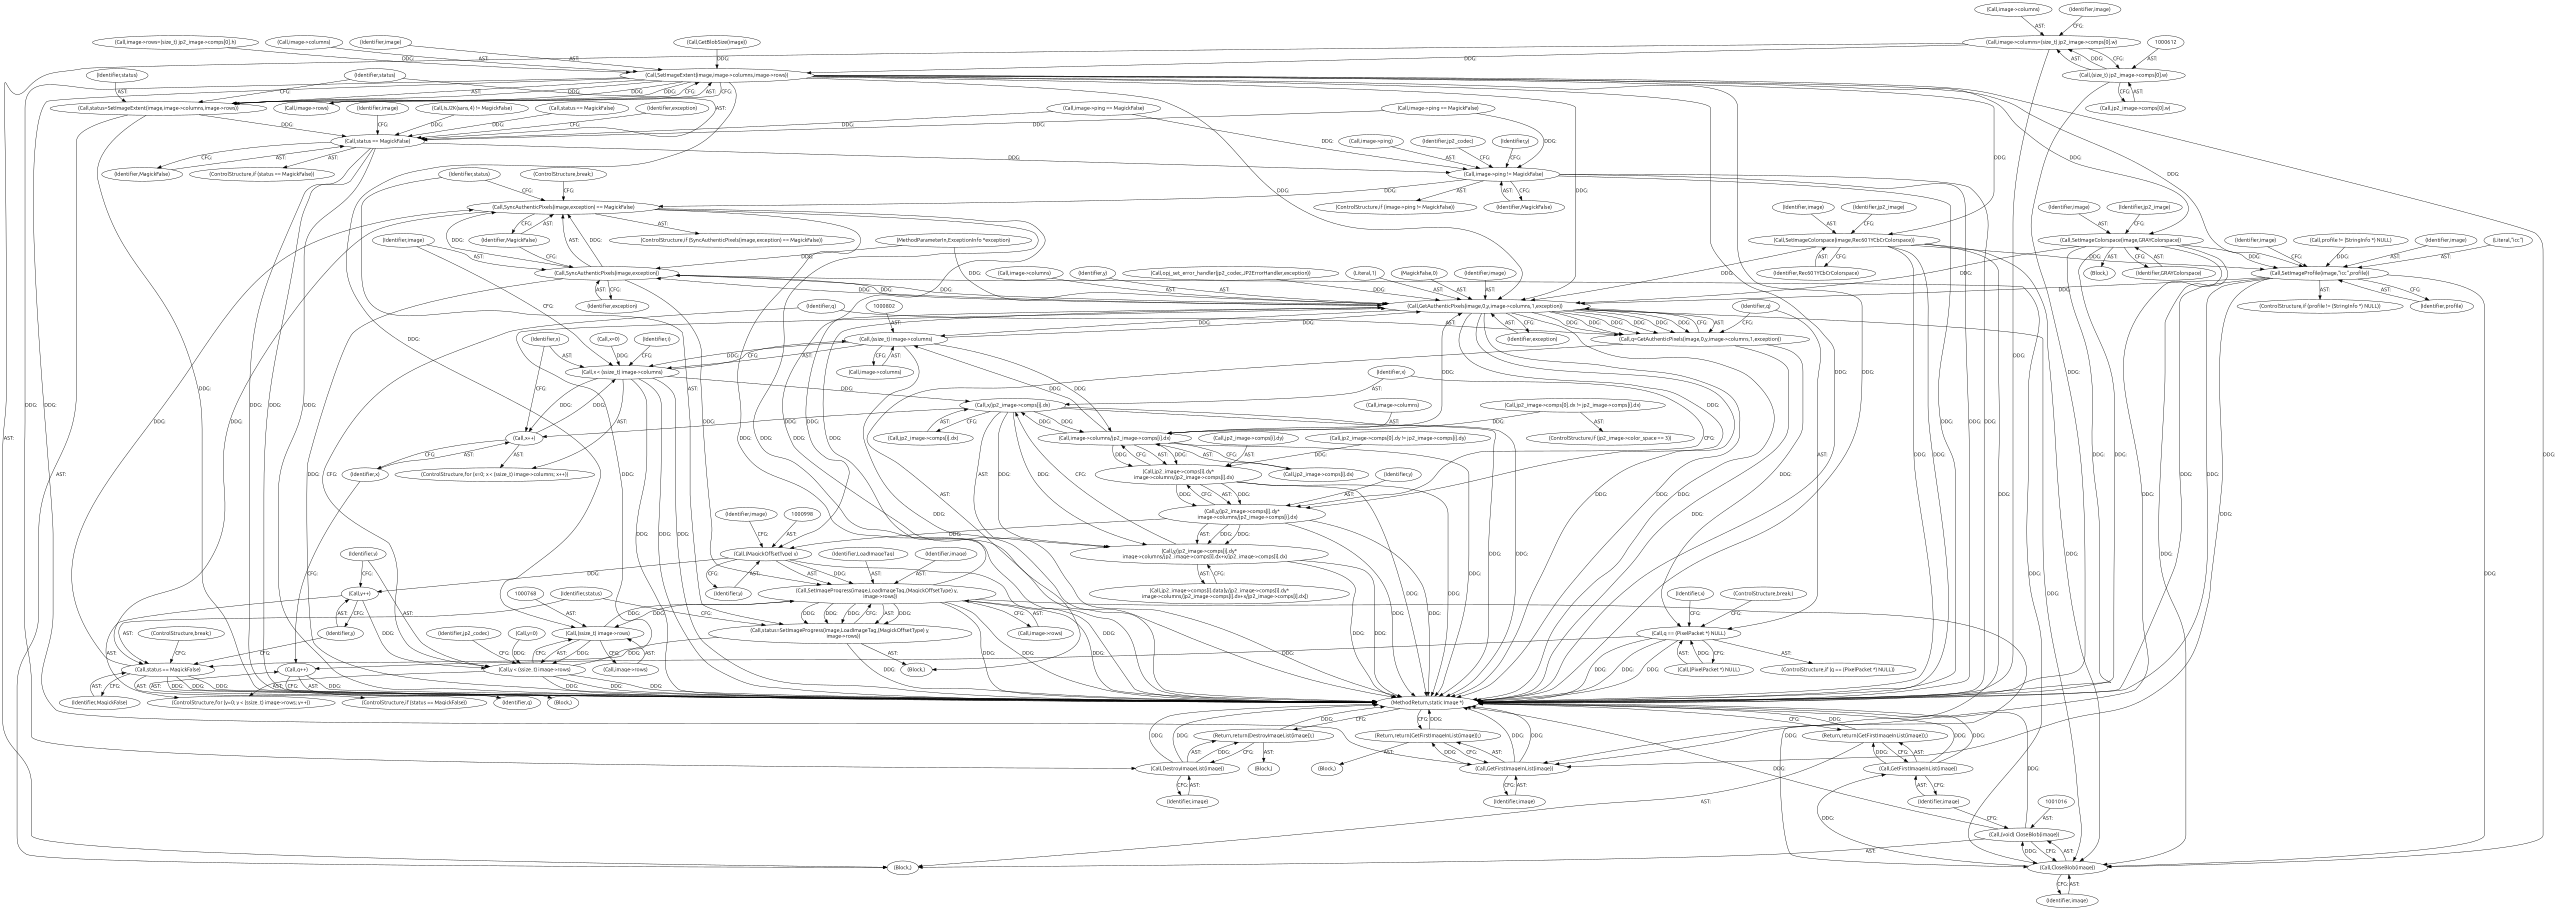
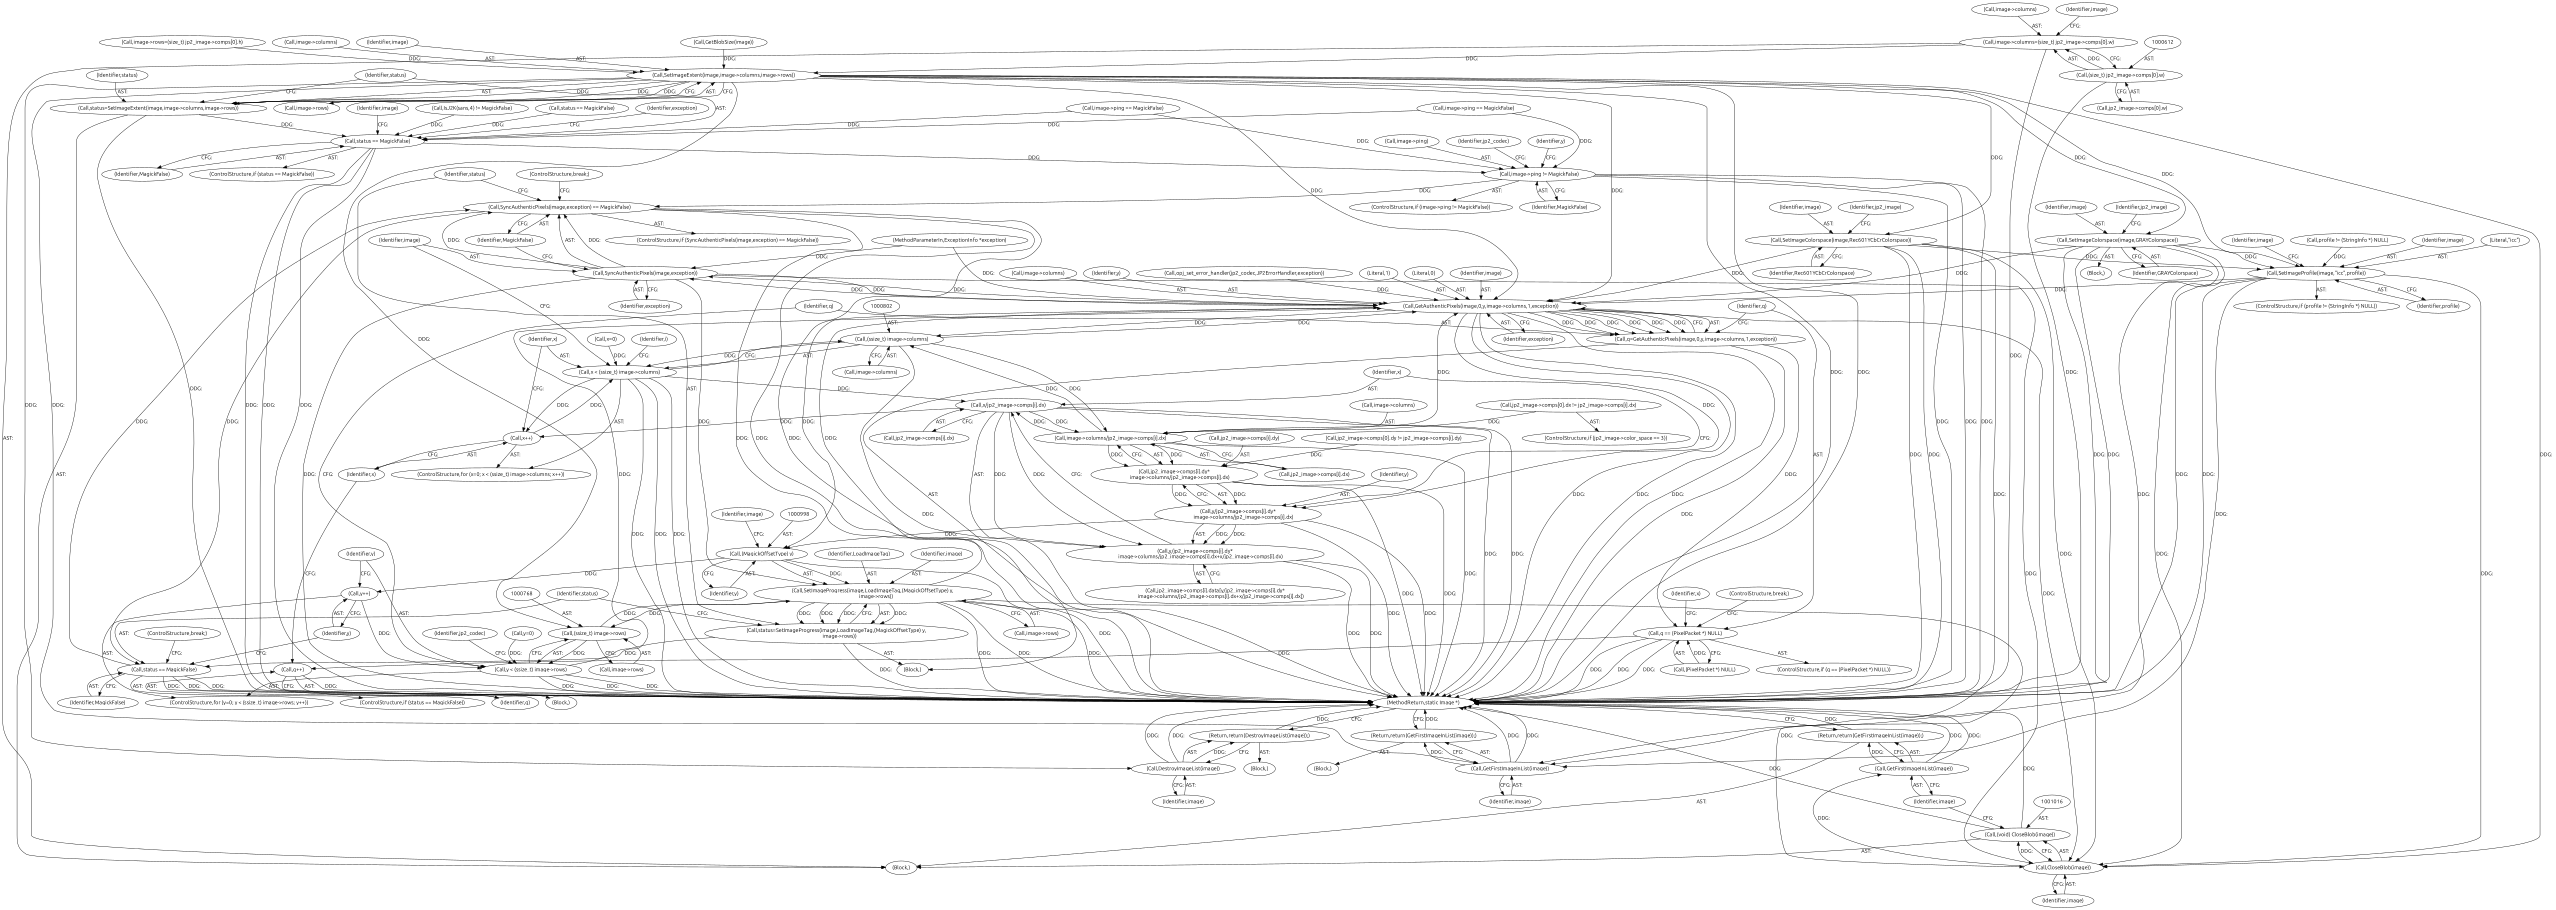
(1419, 273) -> (1424, 273)
